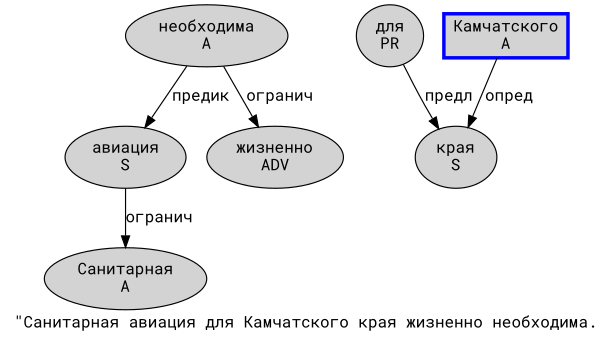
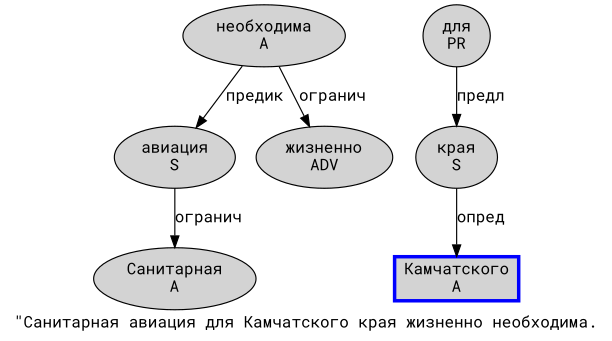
(485, 87) -> (457, 217)
